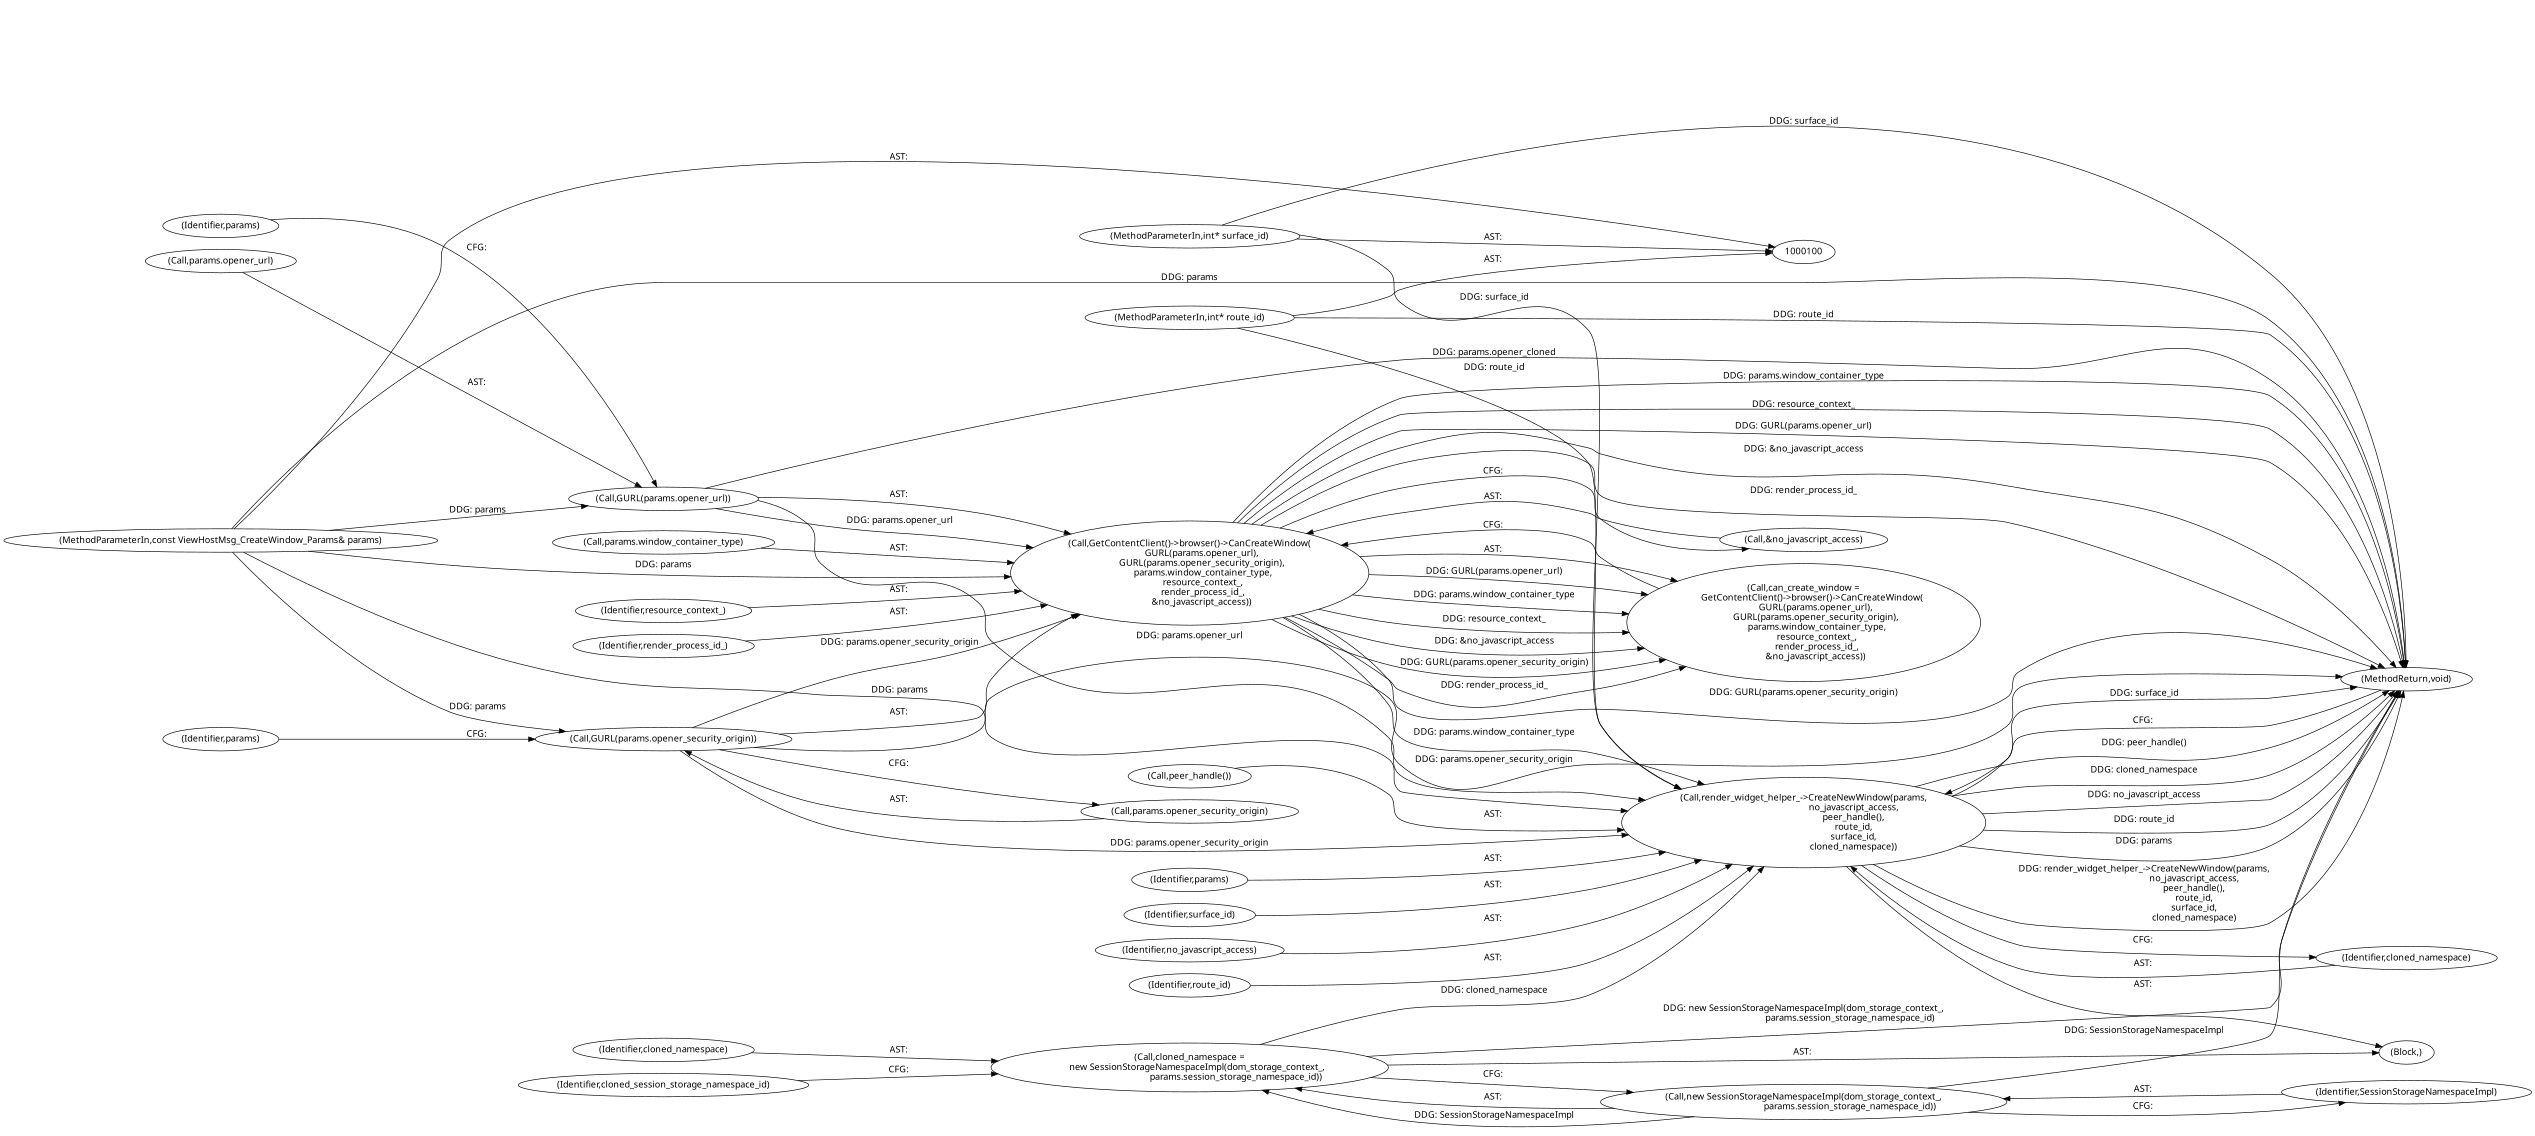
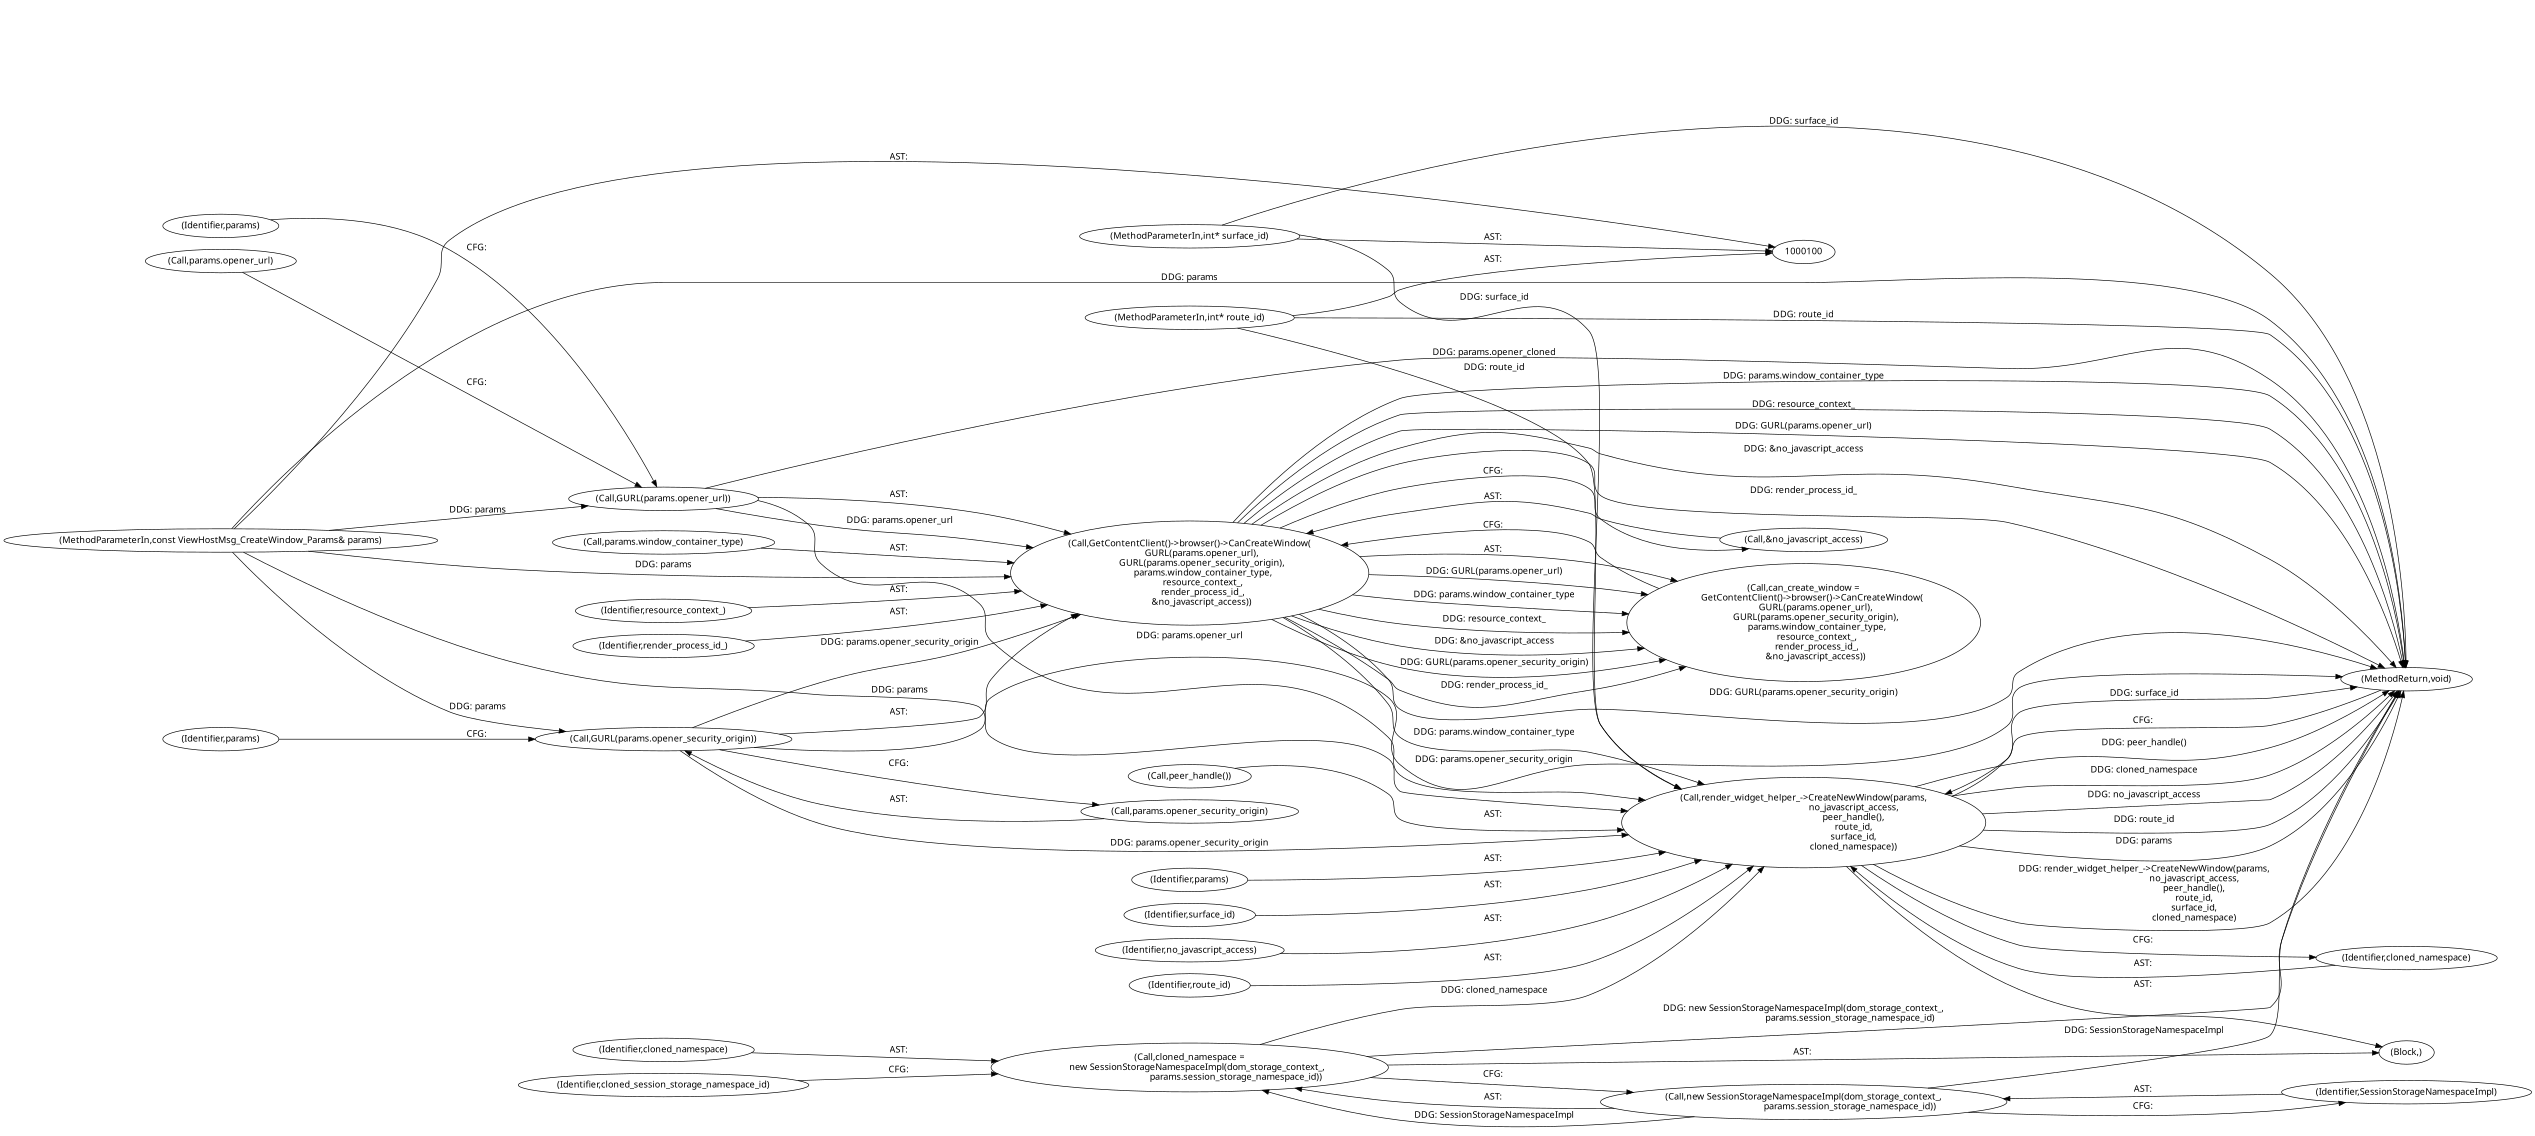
(478, 383) -> (478, 383)
